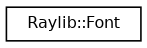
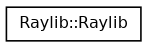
(74, 24) -> (74, 24)
